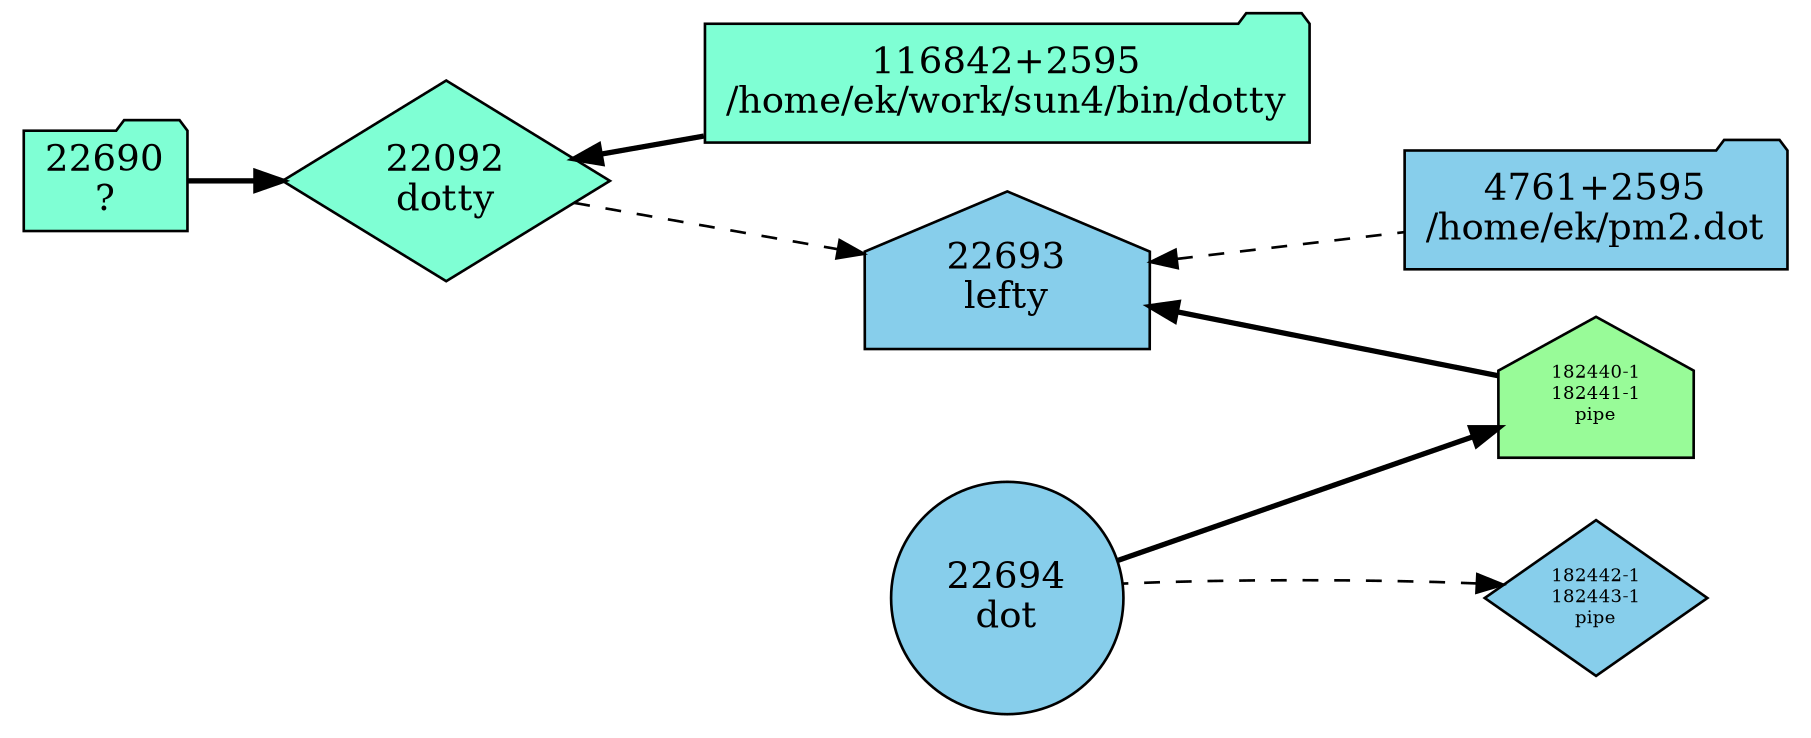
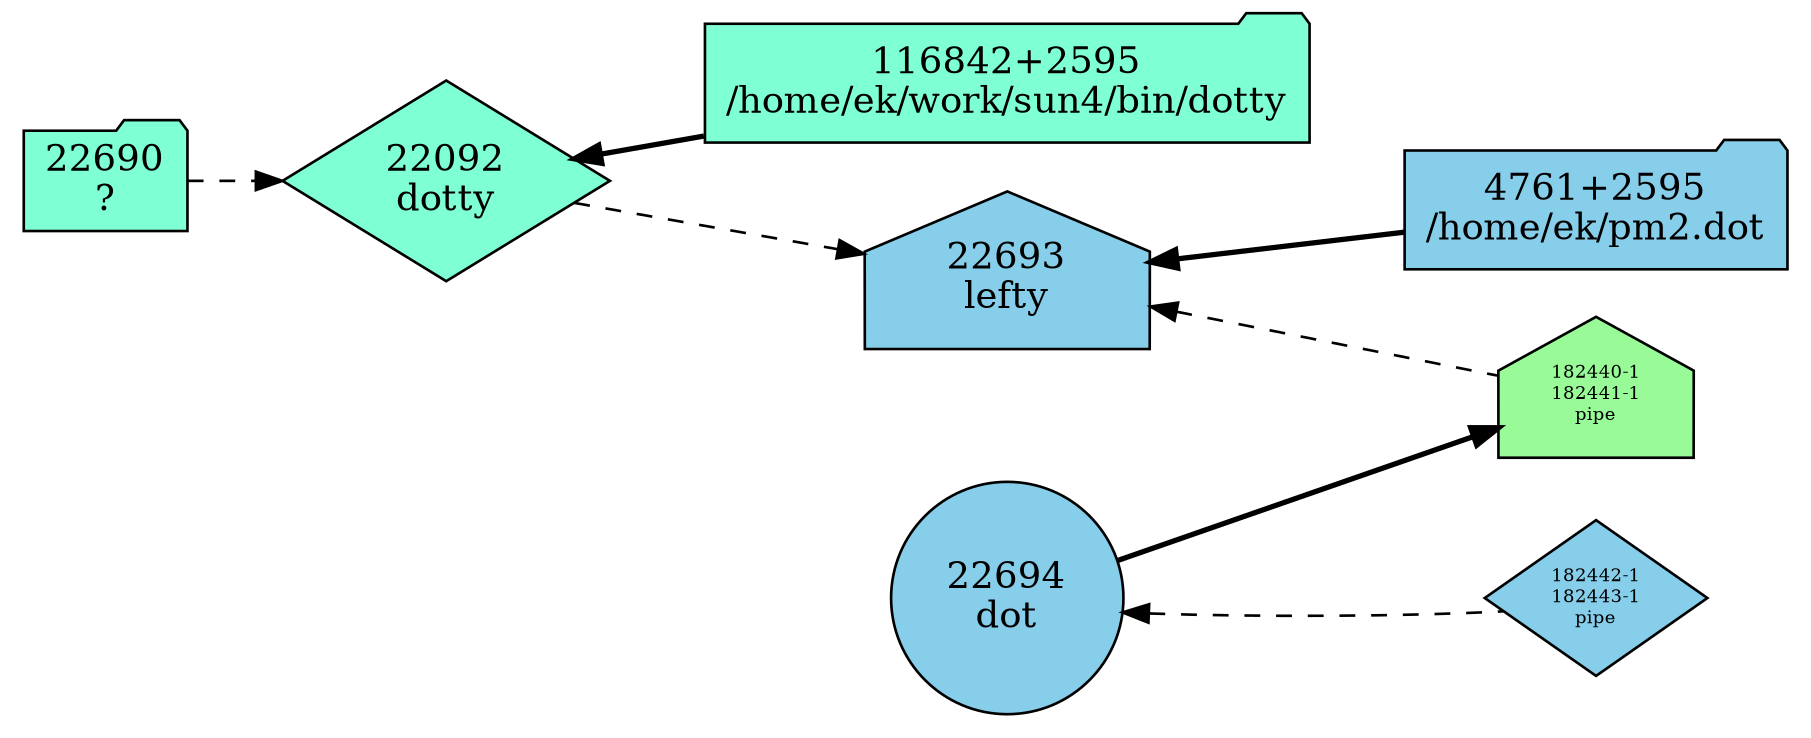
(222, 181) -> (222, 181)
(1291, 246) -> (1291, 246)
(1338, 344) -> (1338, 344)
(1300, 580) -> (1326, 616)
